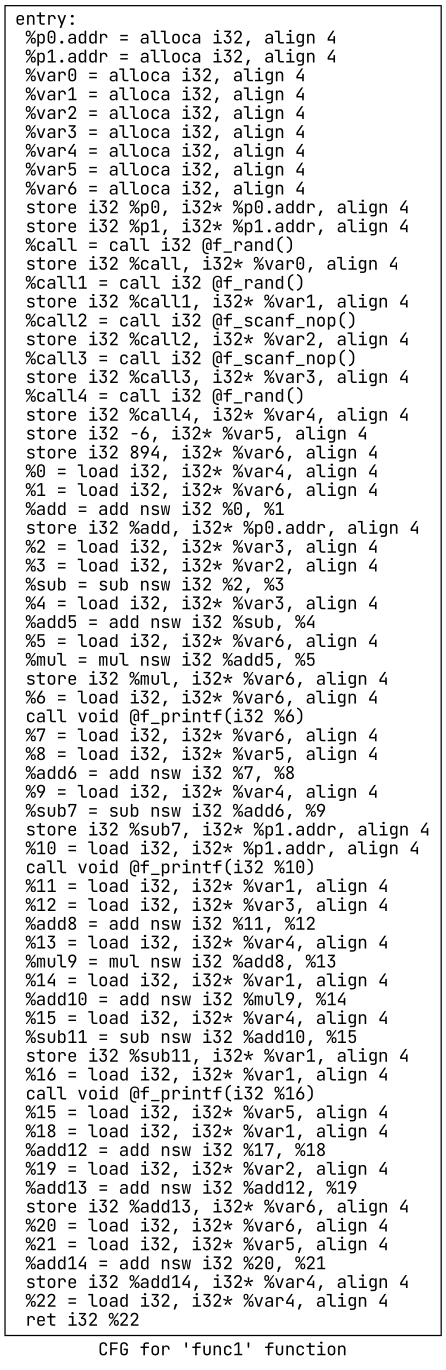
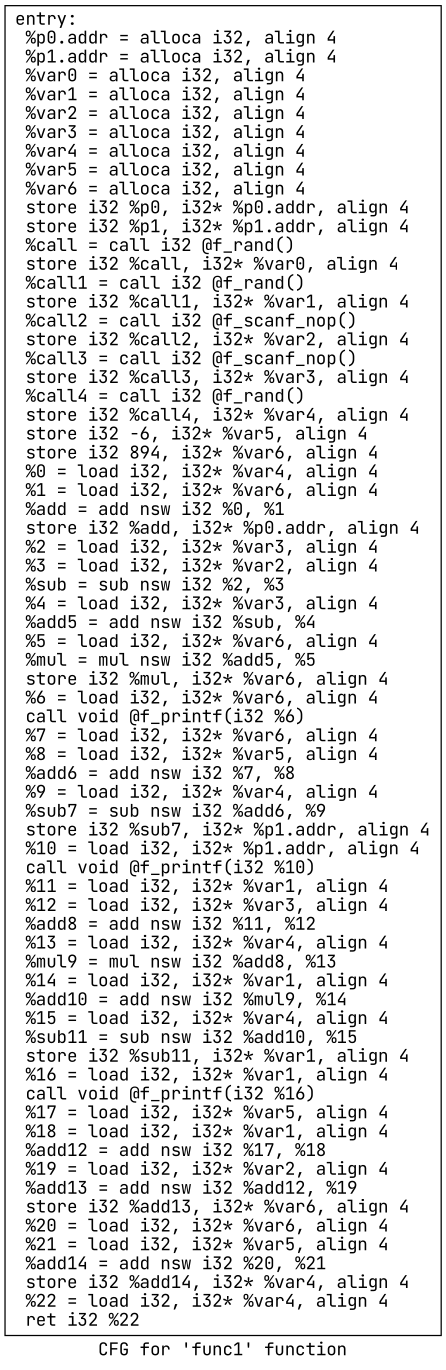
(202, 1113) -> (202, 1113)
